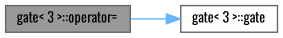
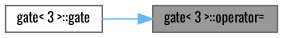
(148, 19) -> (120, 19)
